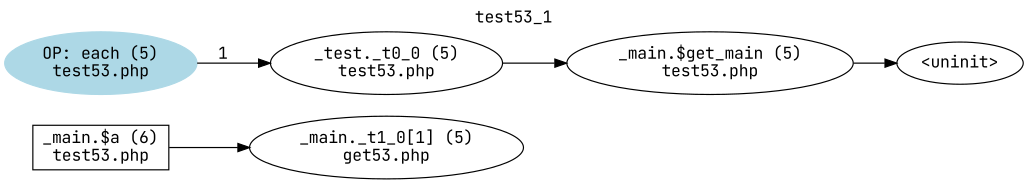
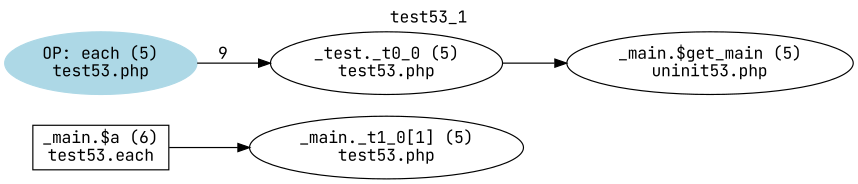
(223, 54) -> (223, 54)
(710, 63) -> (710, 63)
(960, 63) -> none
(101, 148) -> (101, 148)
(387, 148) -> (387, 148)
